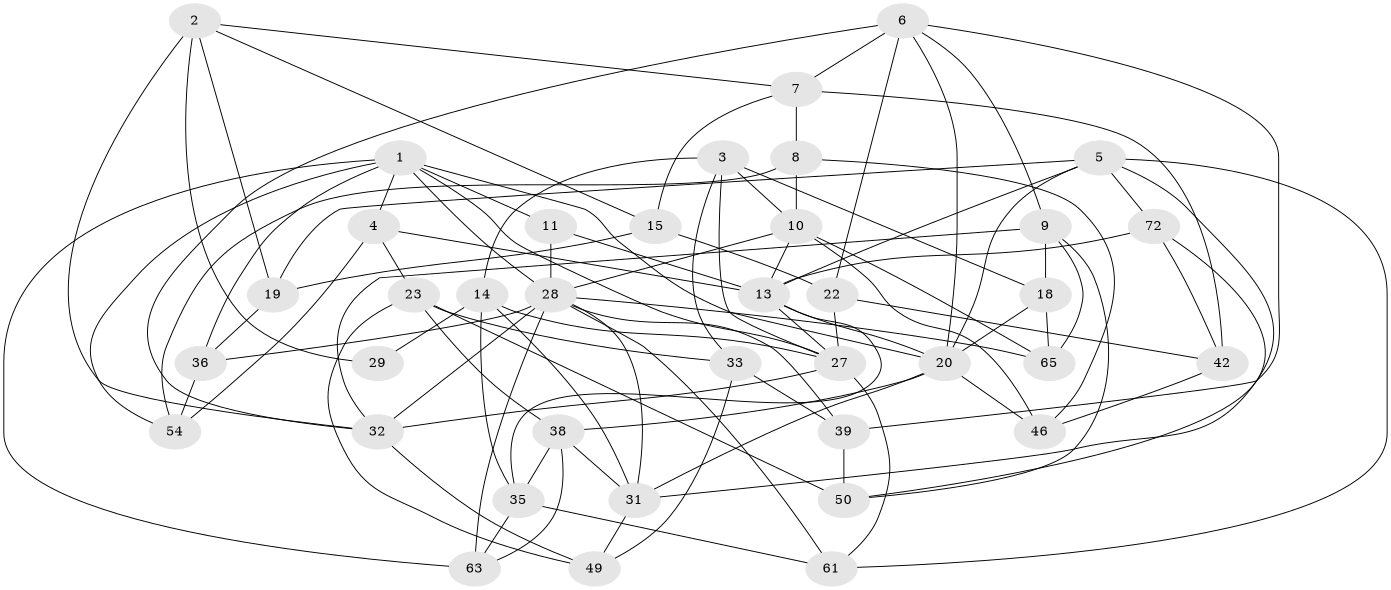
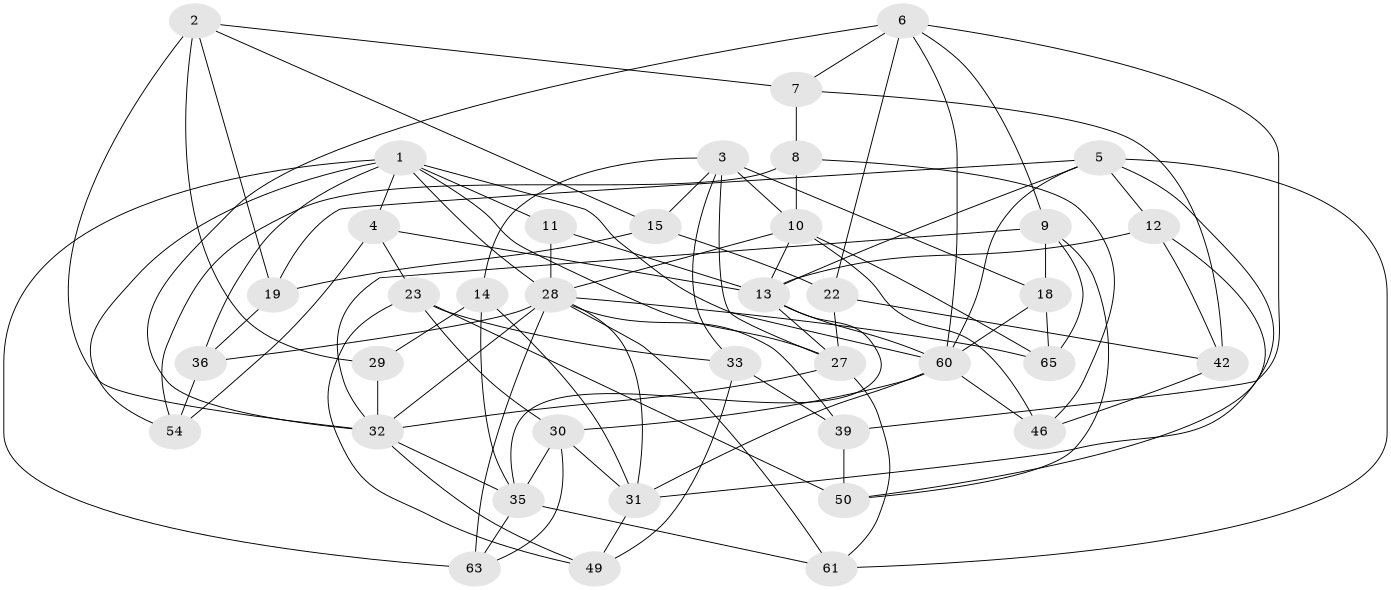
(696, 134) -> (689, 192)
(1154, 226) -> (1154, 226)
(658, 334) -> none
(945, 363) -> (945, 363)
none -> (378, 398)
(558, 432) -> (558, 432)
none -> (448, 466)
